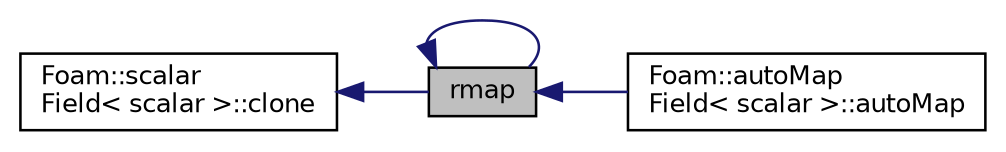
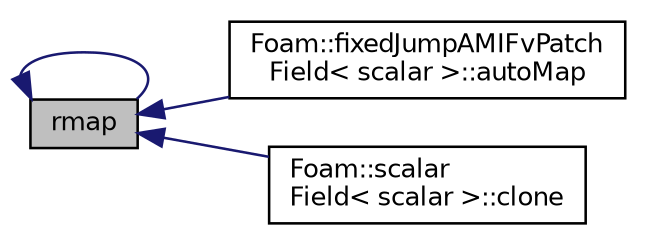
(396, 92) -> (216, 147)
(807, 92) -> (427, 60)
